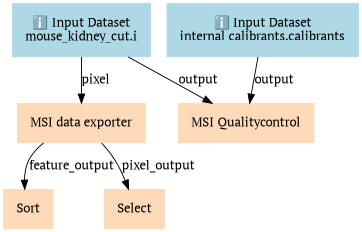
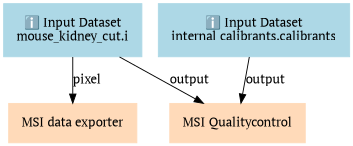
(28, 209) -> none
(135, 209) -> none
